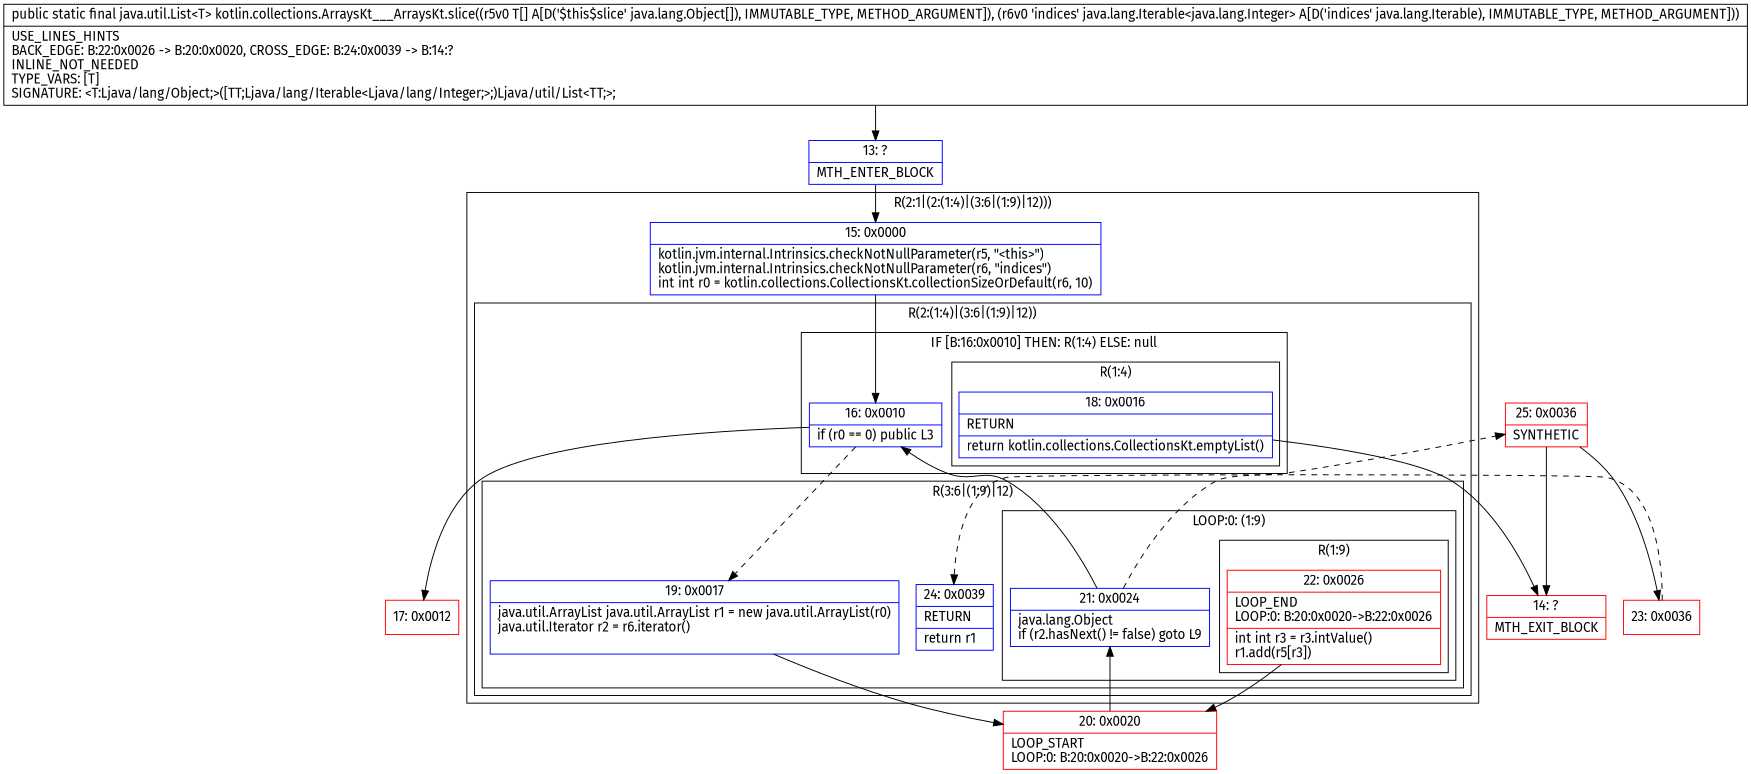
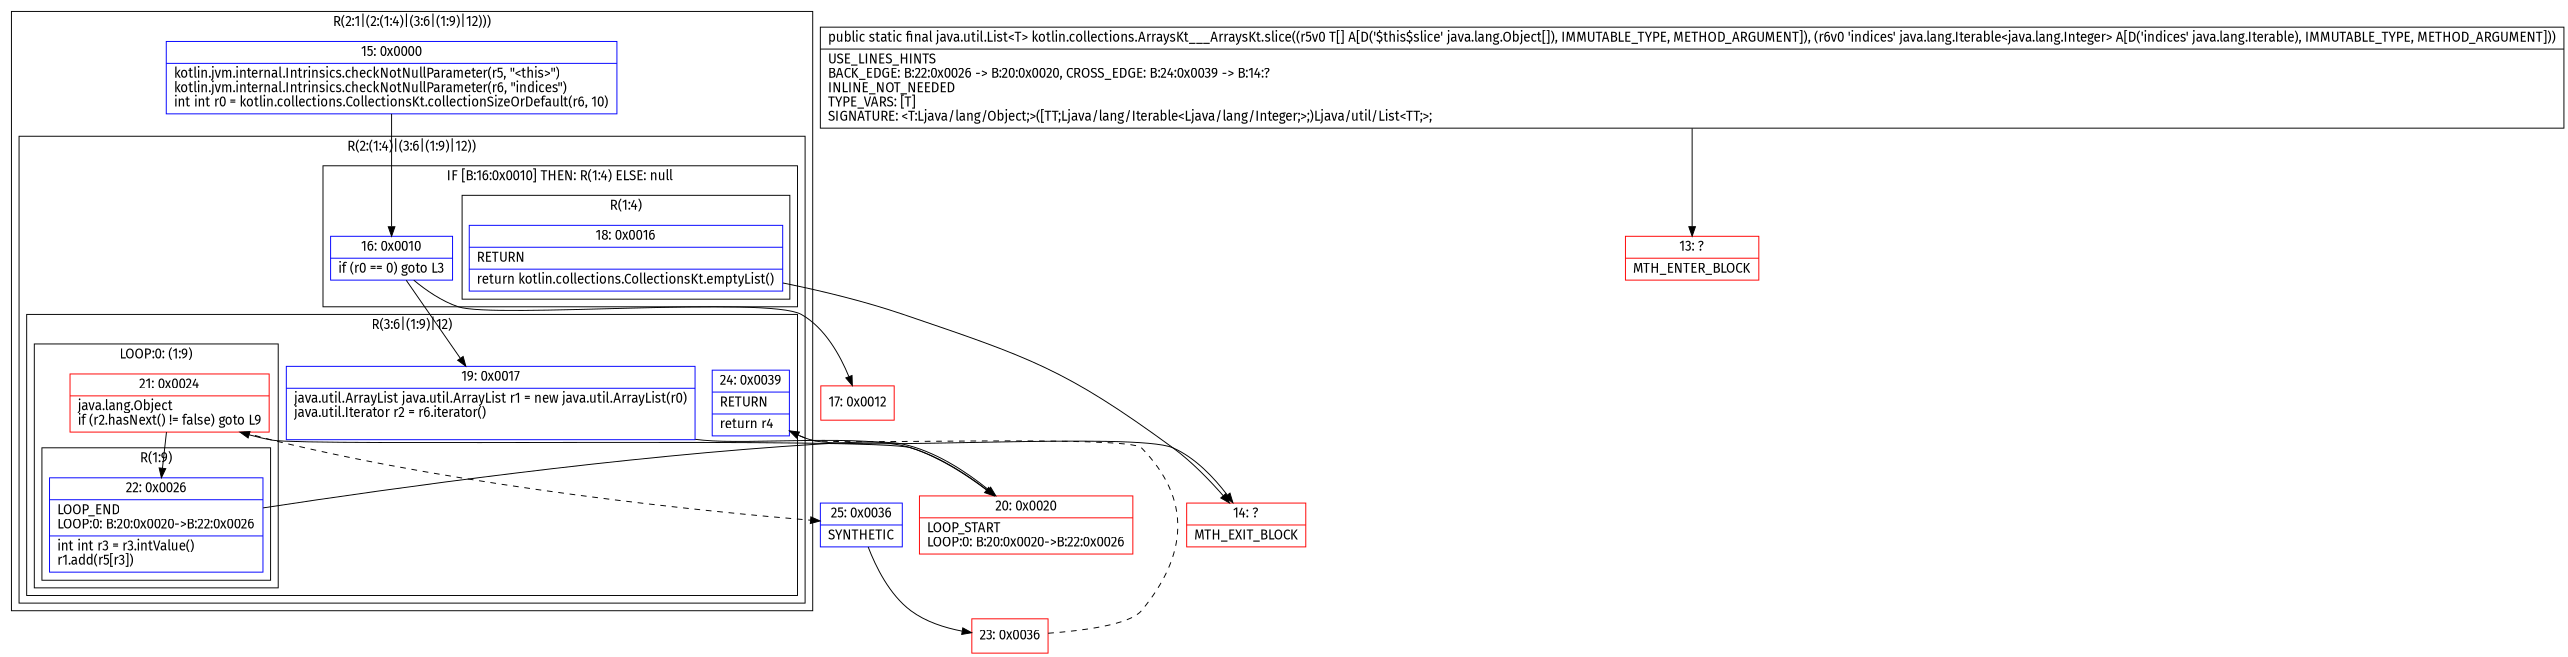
(876, 162) -> (1692, 258)
(876, 199) -> none
(1546, 425) -> (861, 525)
(876, 435) -> (392, 269)
(1022, 491) -> (164, 454)
(795, 510) -> (435, 321)
(1546, 516) -> (1017, 442)
(1110, 617) -> (170, 403)
(1334, 617) -> (156, 525)
(950, 639) -> (747, 424)
